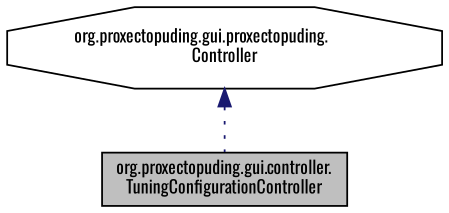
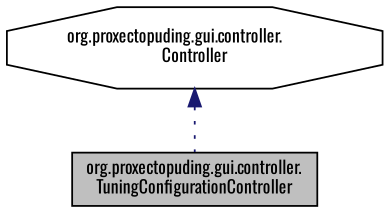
(225, 48) -> (195, 48)
